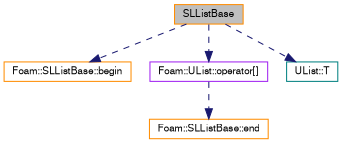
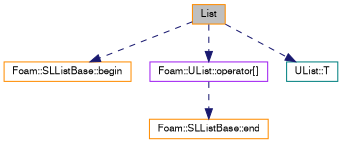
(209, 14) -> (209, 14)
